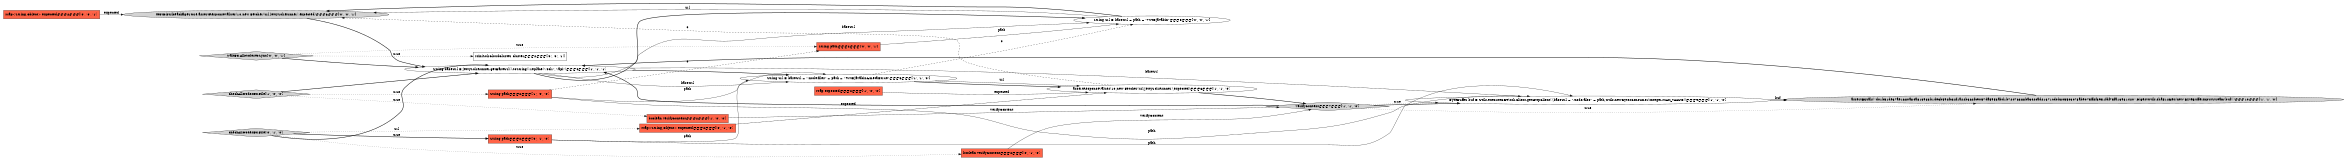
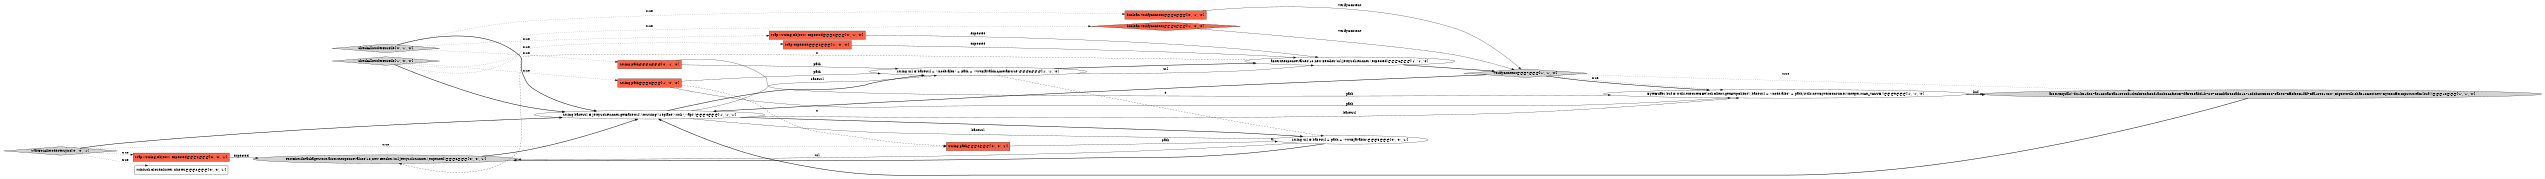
none -> (590, 44)
(688, 119) -> (1166, 26)
(397, 129) -> (526, 39)
(390, 137) -> (514, 54)
none -> (112, 154)
